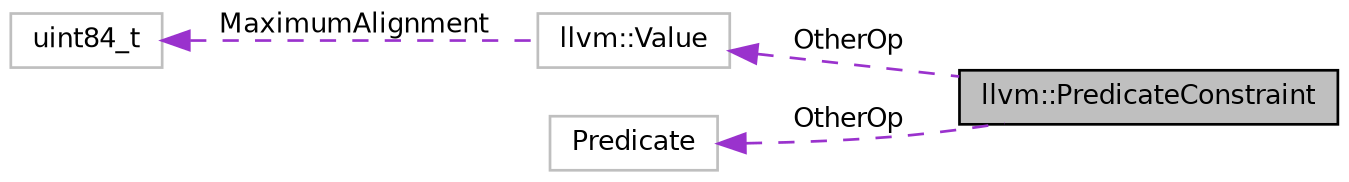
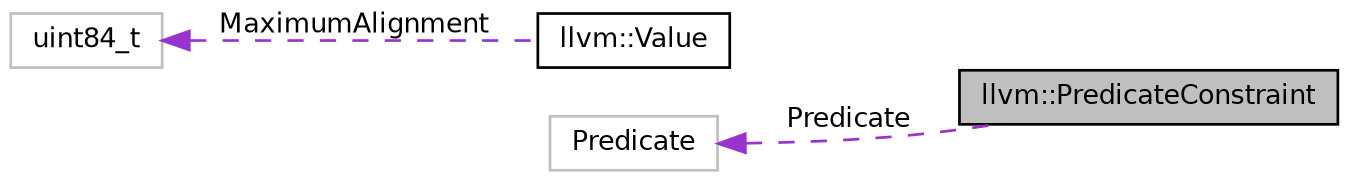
(634, 41) -> (634, 41)
(858, 65) -> none
(845, 120) -> (845, 120)
